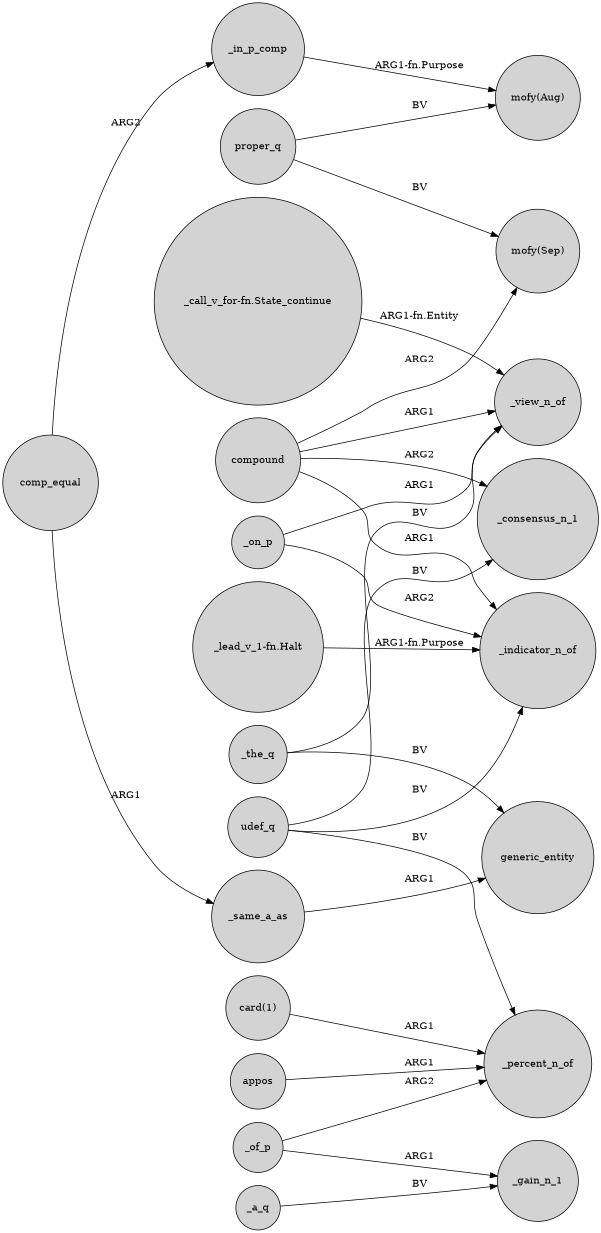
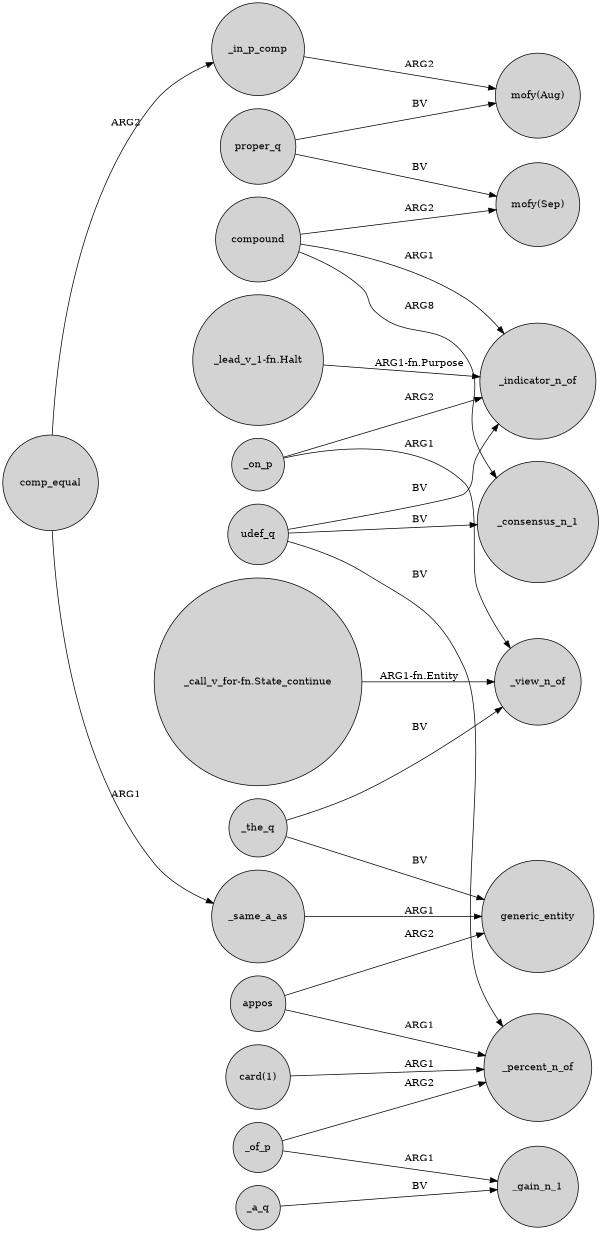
(420, 66) -> (420, 65)
(394, 432) -> none
(420, 455) -> (420, 306)
none -> (381, 965)
